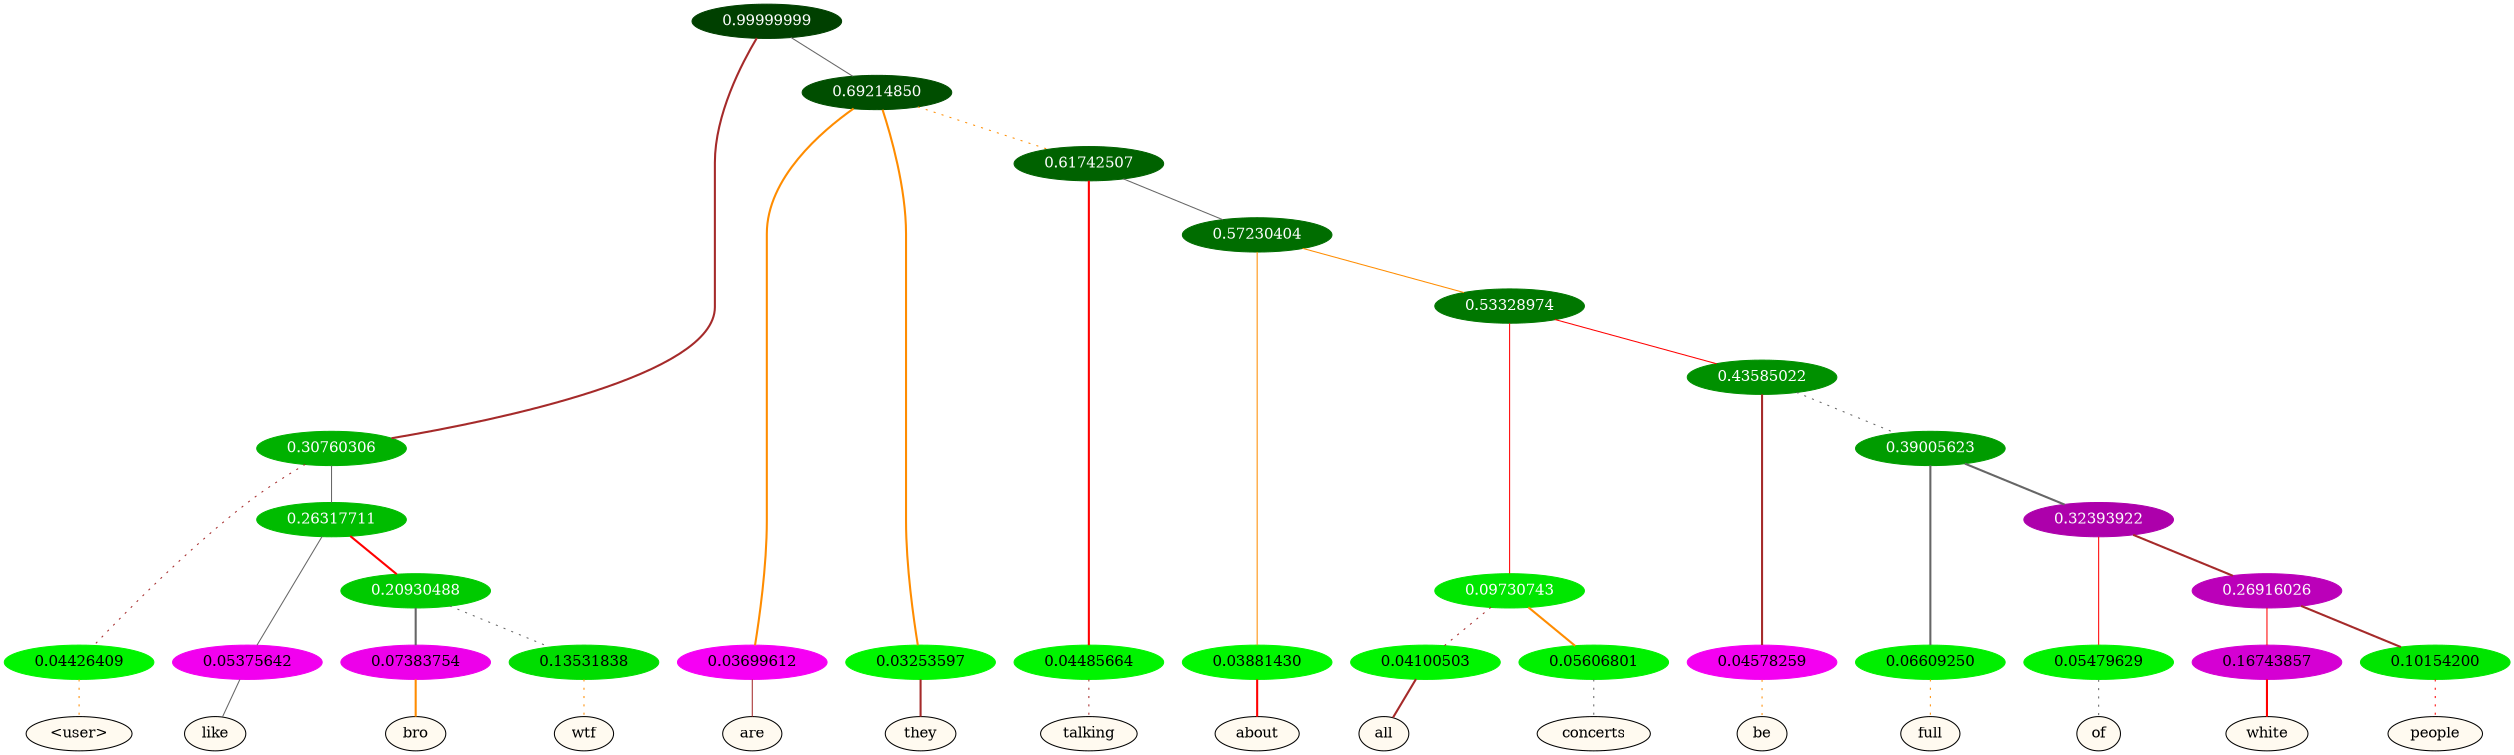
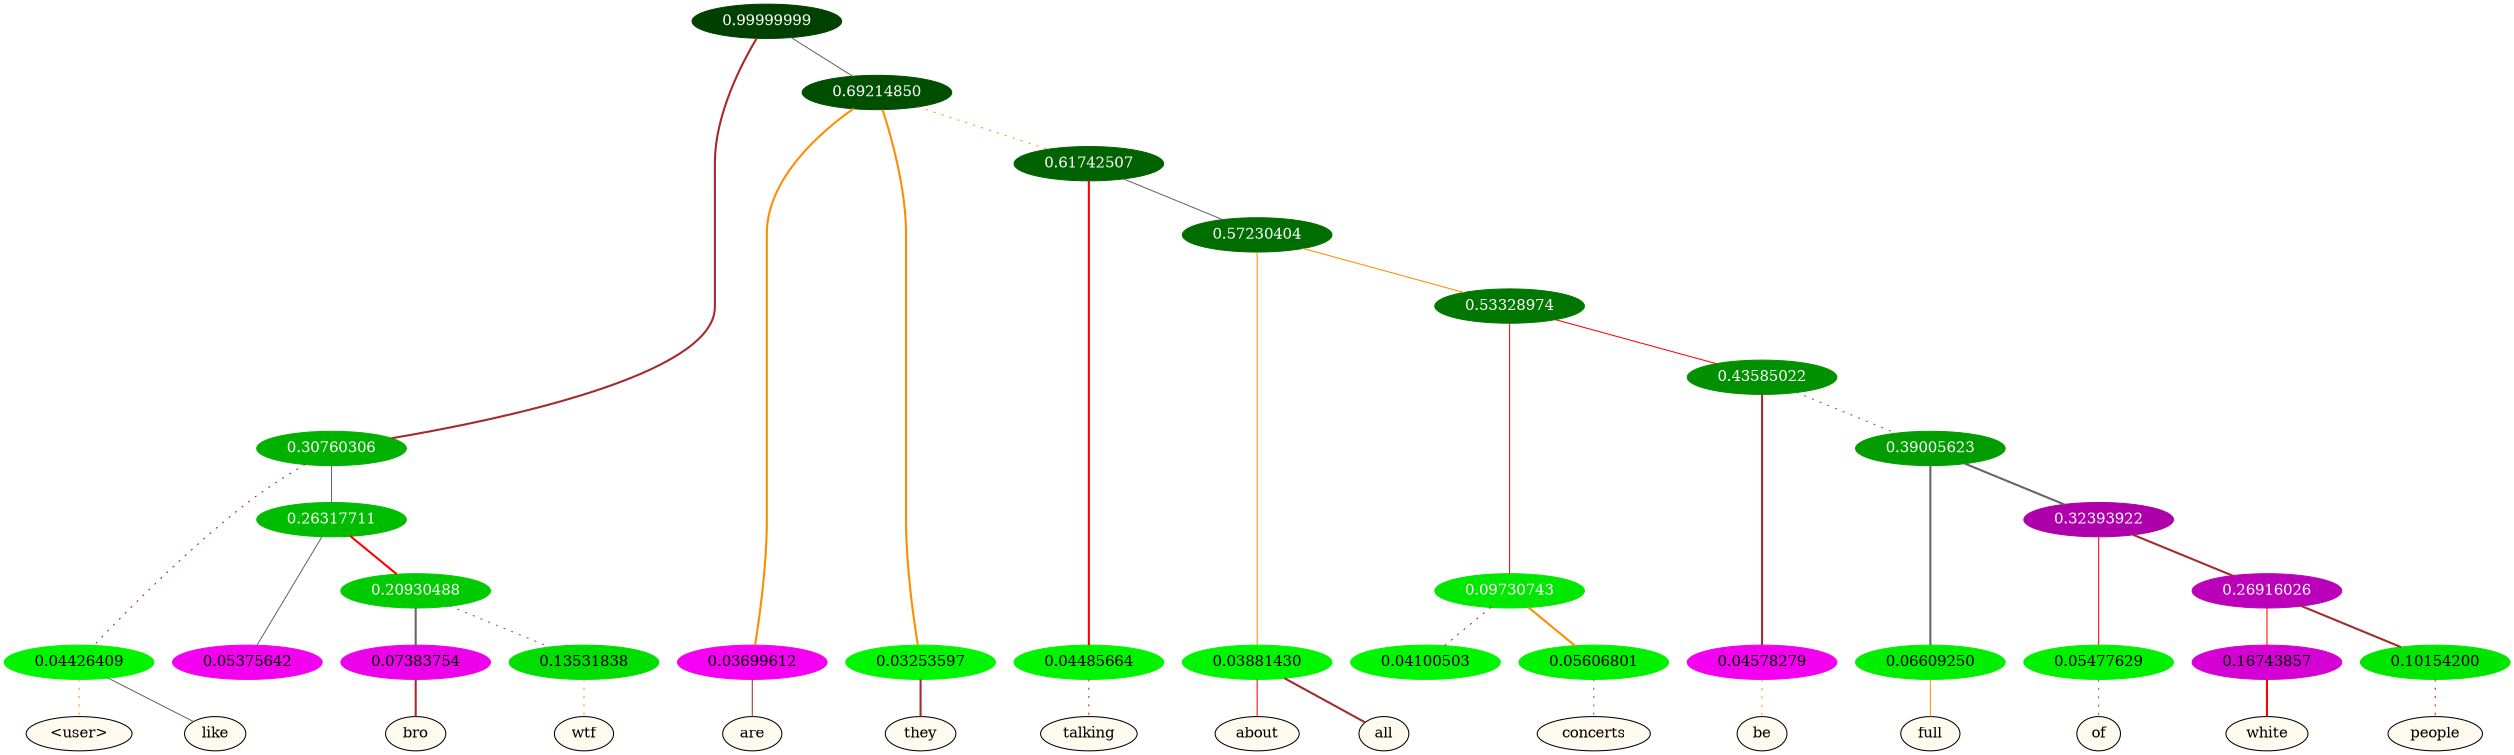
(1762, 662) -> (1762, 662)
(2099, 662) -> (2099, 662)
(231, 698) -> (151, 700)
(416, 698) -> (416, 698)
(1257, 698) -> (1257, 698)
(1405, 698) -> (1325, 700)
(1930, 698) -> (1930, 698)
